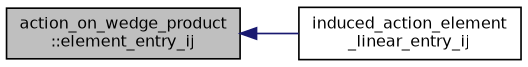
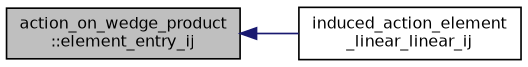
(410, 33) -> (410, 33)
